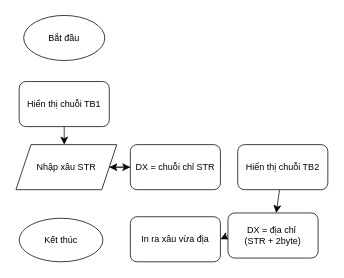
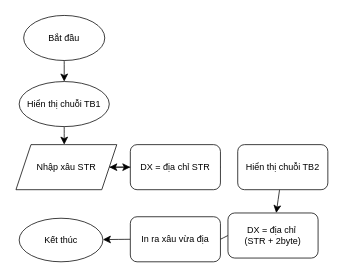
none -> (64, 66)
(64, 104) -> (64, 104)
(175, 167) -> (175, 167)
(227, 235) -> (226, 236)
none -> (120, 239)
